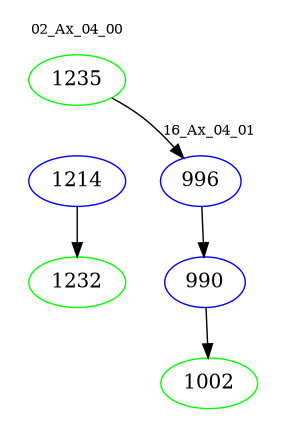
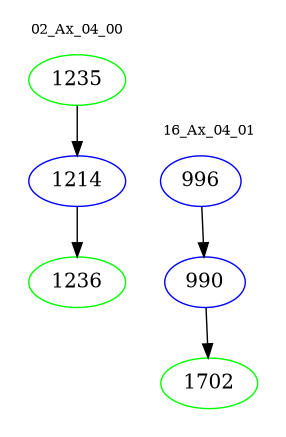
(158, 130) -> (77, 124)
(77, 282) -> (77, 282)
(209, 383) -> (209, 383)
